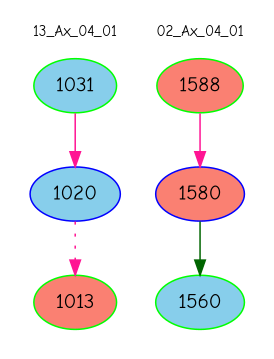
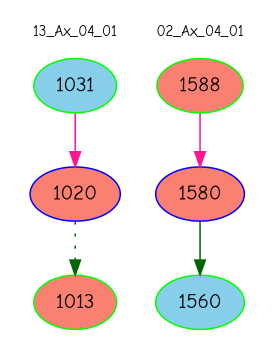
(75, 194) -> (75, 194)
(75, 241) -> (75, 241)
